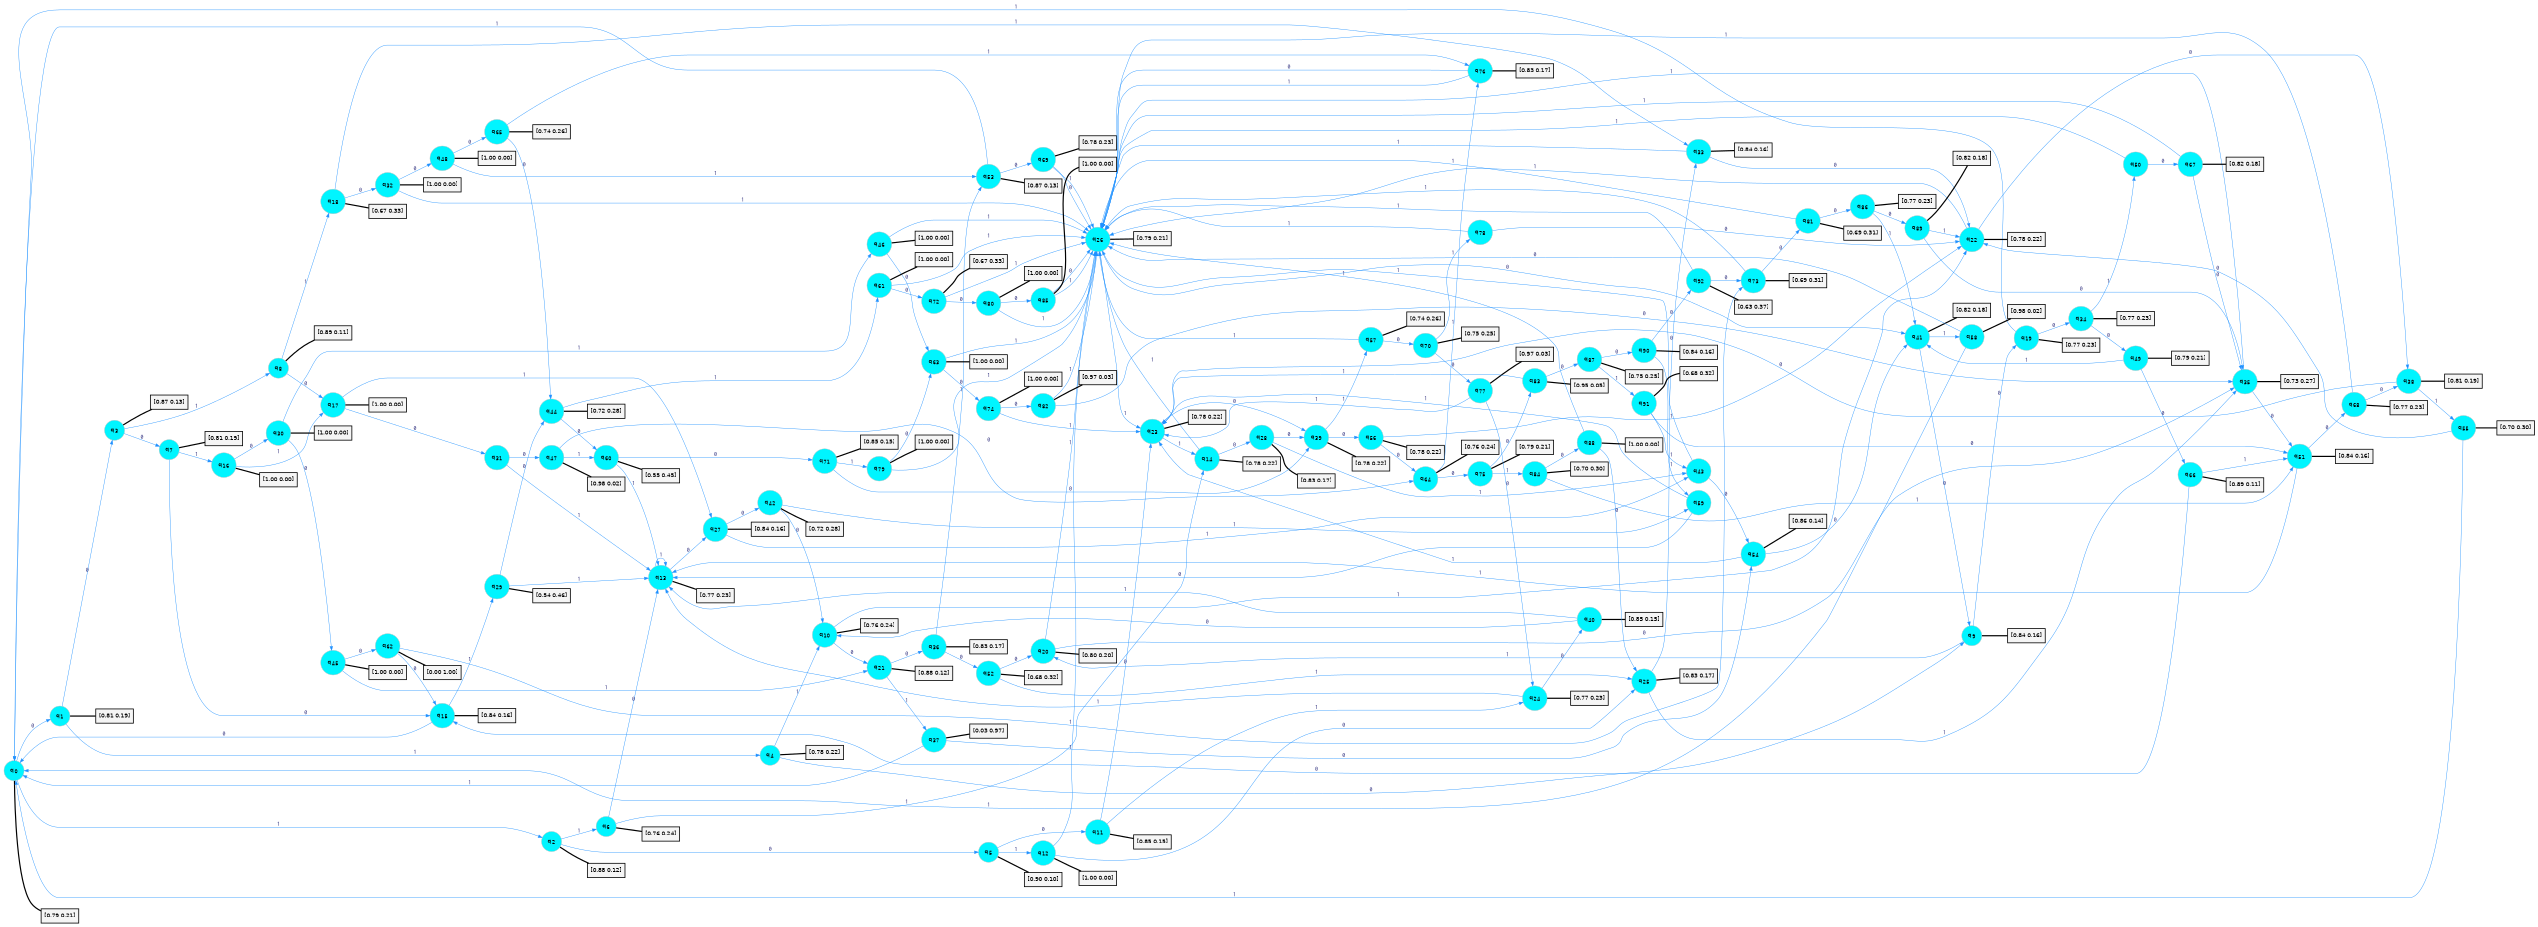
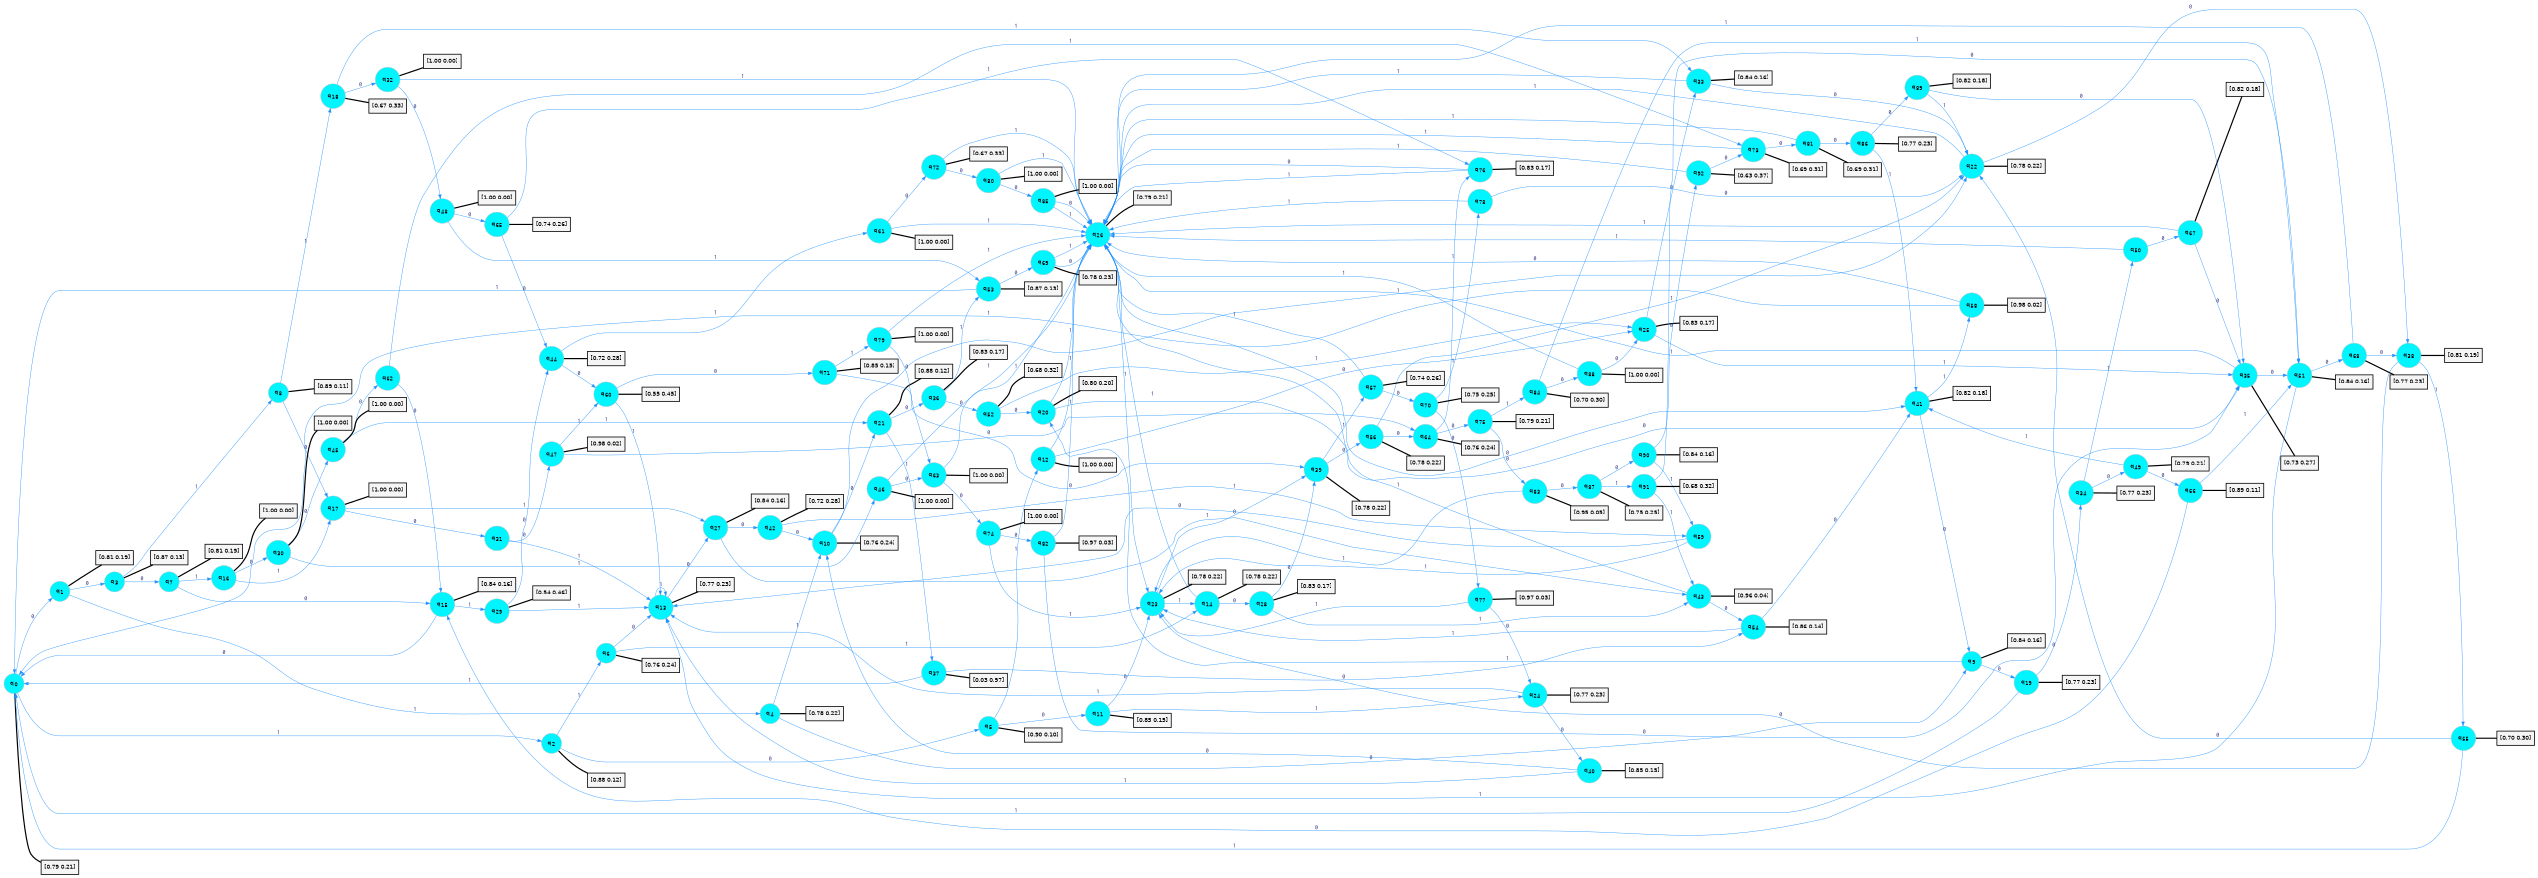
none -> (1753, 596)
(442, 673) -> none
